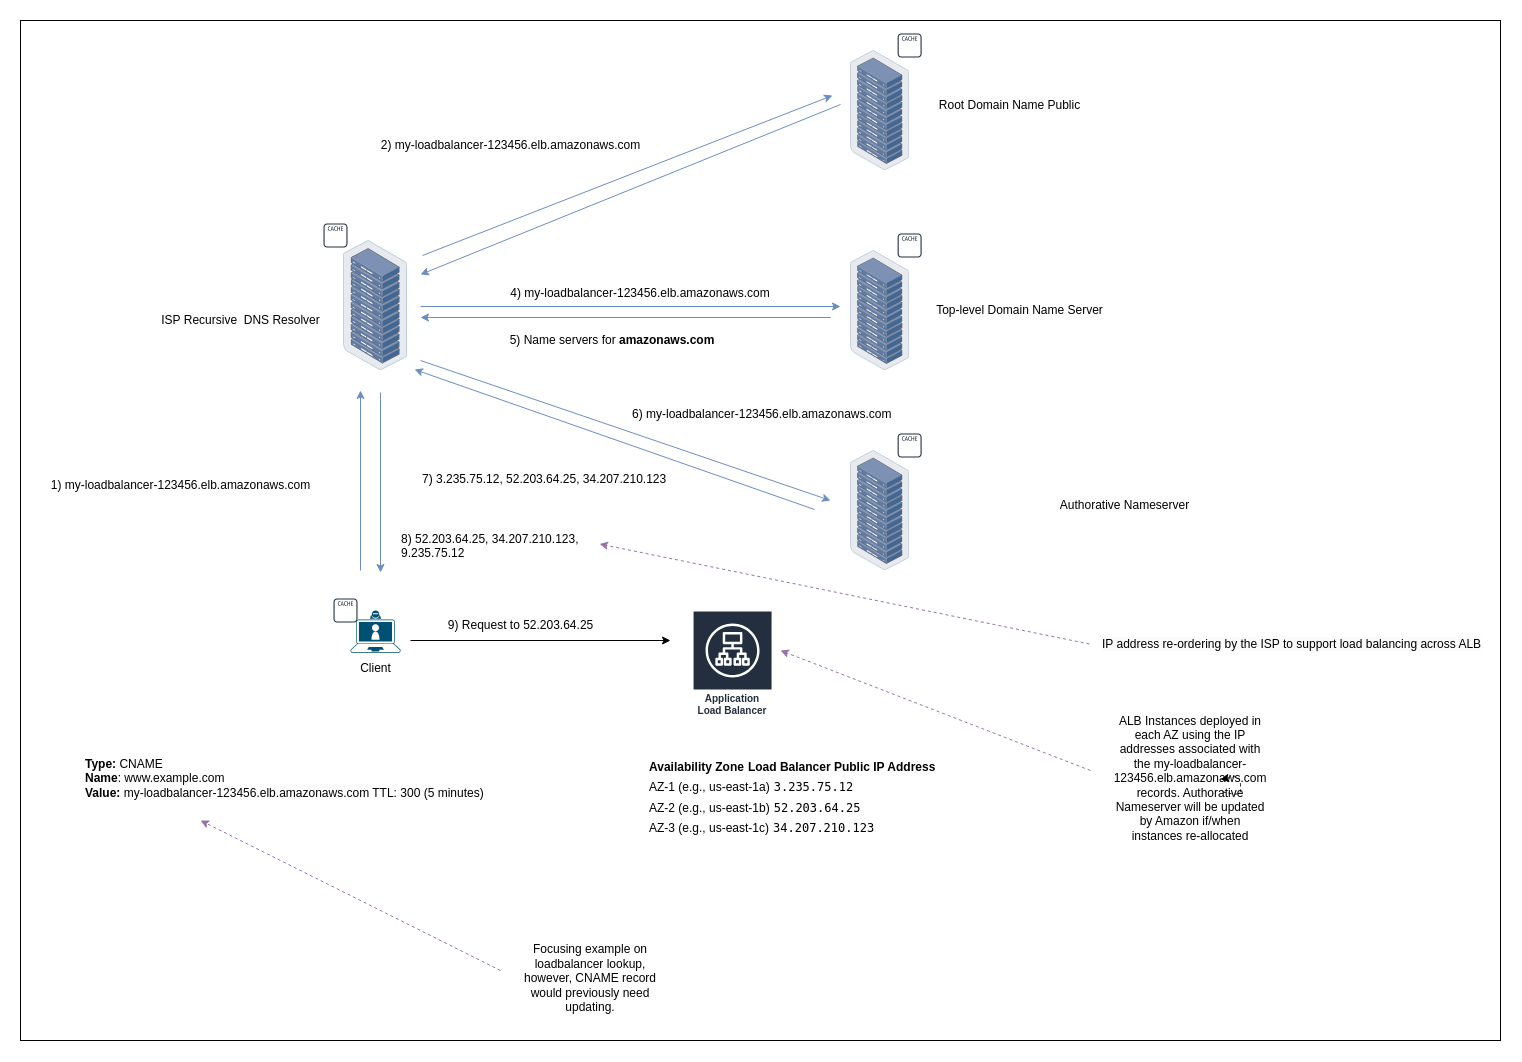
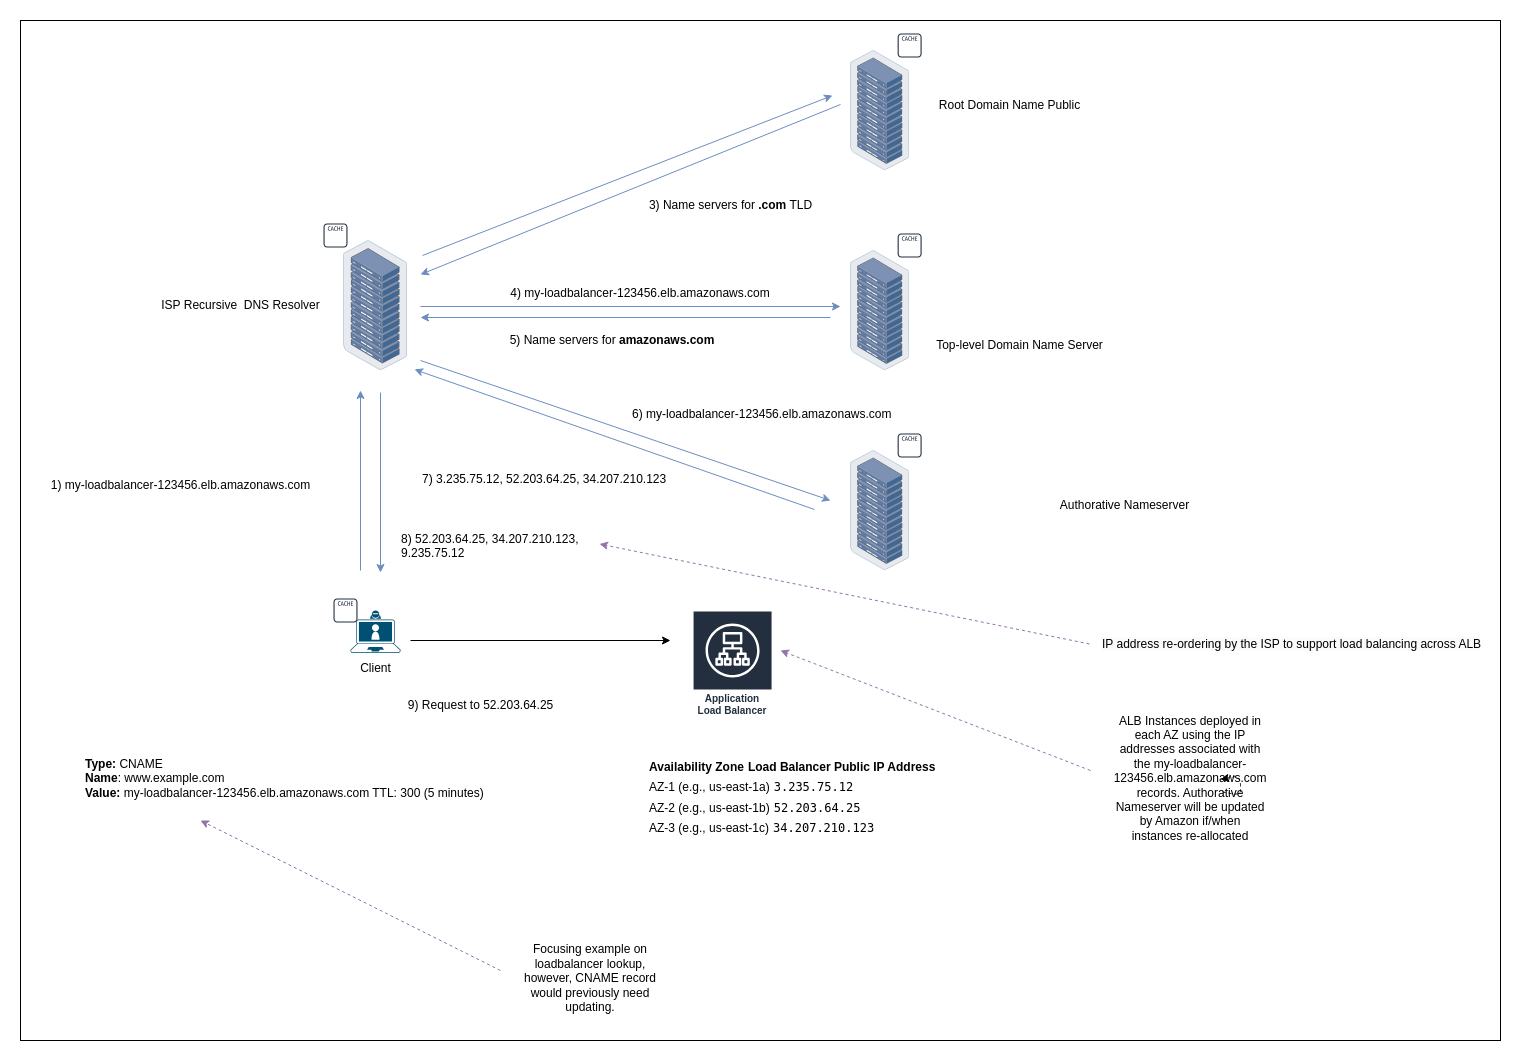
(511, 146) -> none
none -> (731, 206)
(1020, 311) -> (1020, 346)
(241, 321) -> (241, 306)
(521, 626) -> (481, 706)
